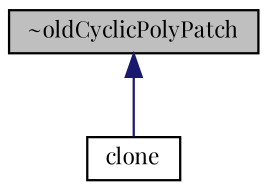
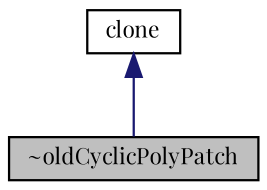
(134, 107) -> (134, 107)
